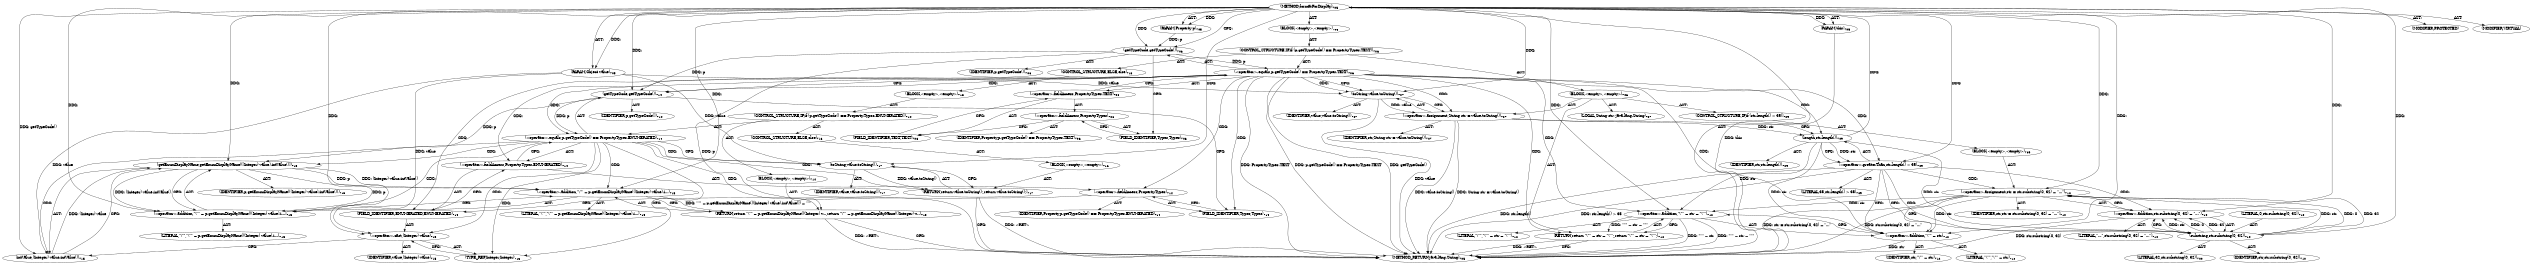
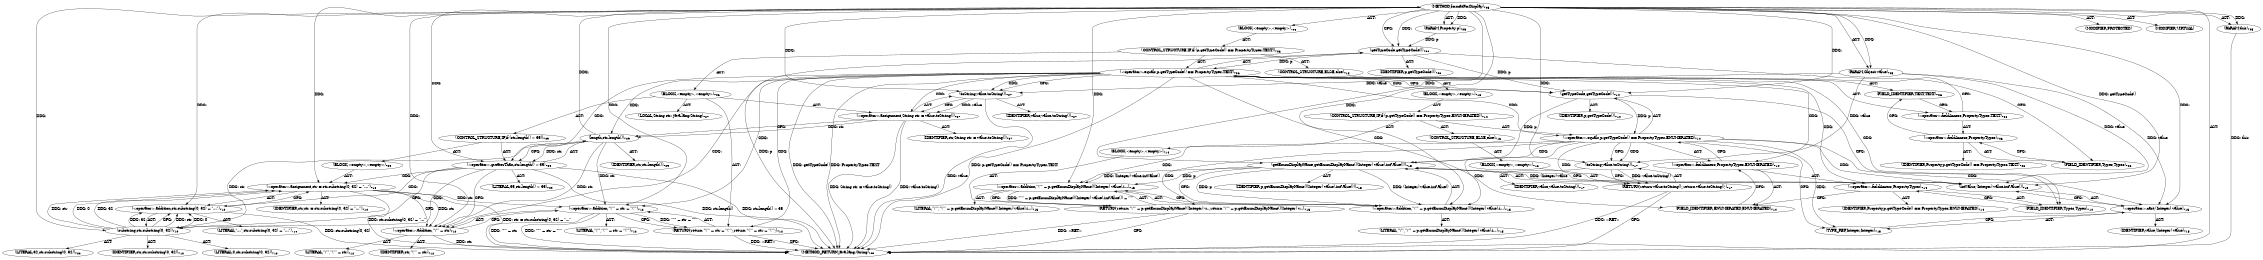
(989, 120) -> (1562, 78)
none -> (502, 151)
(406, 224) -> (2076, 195)
(2248, 225) -> (196, 242)
